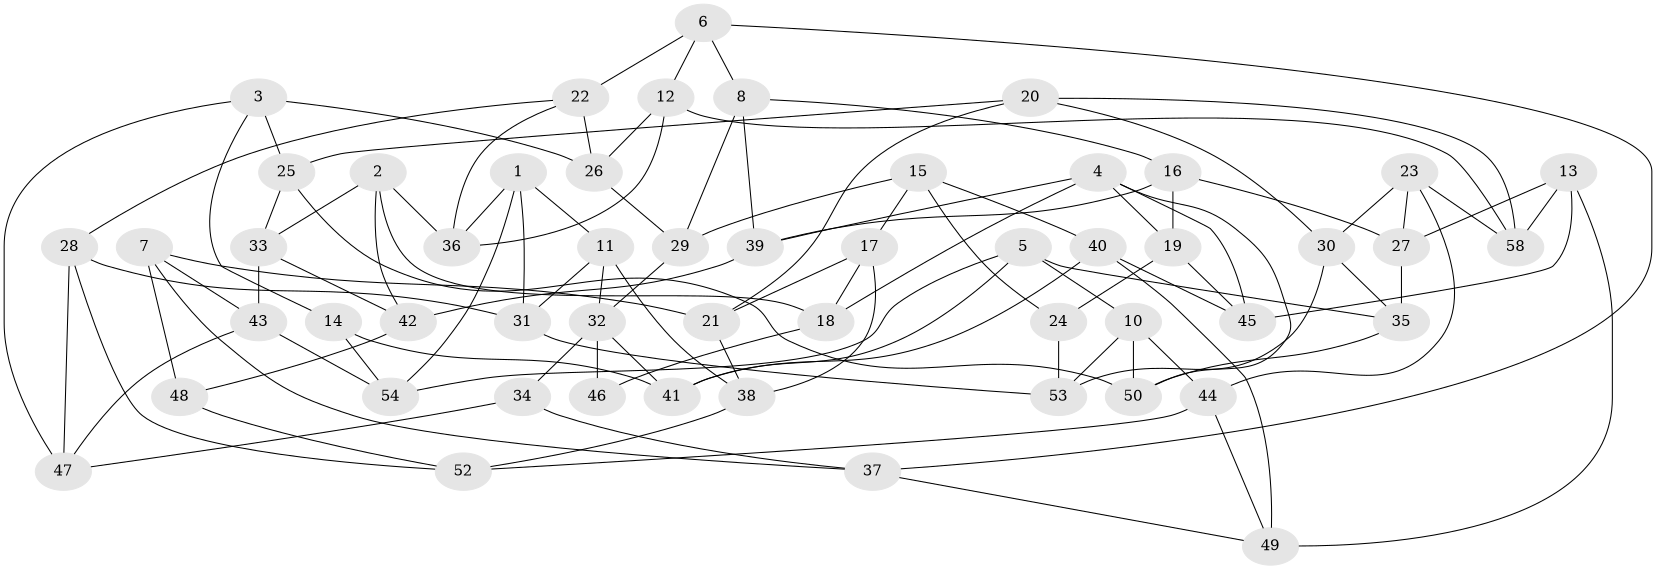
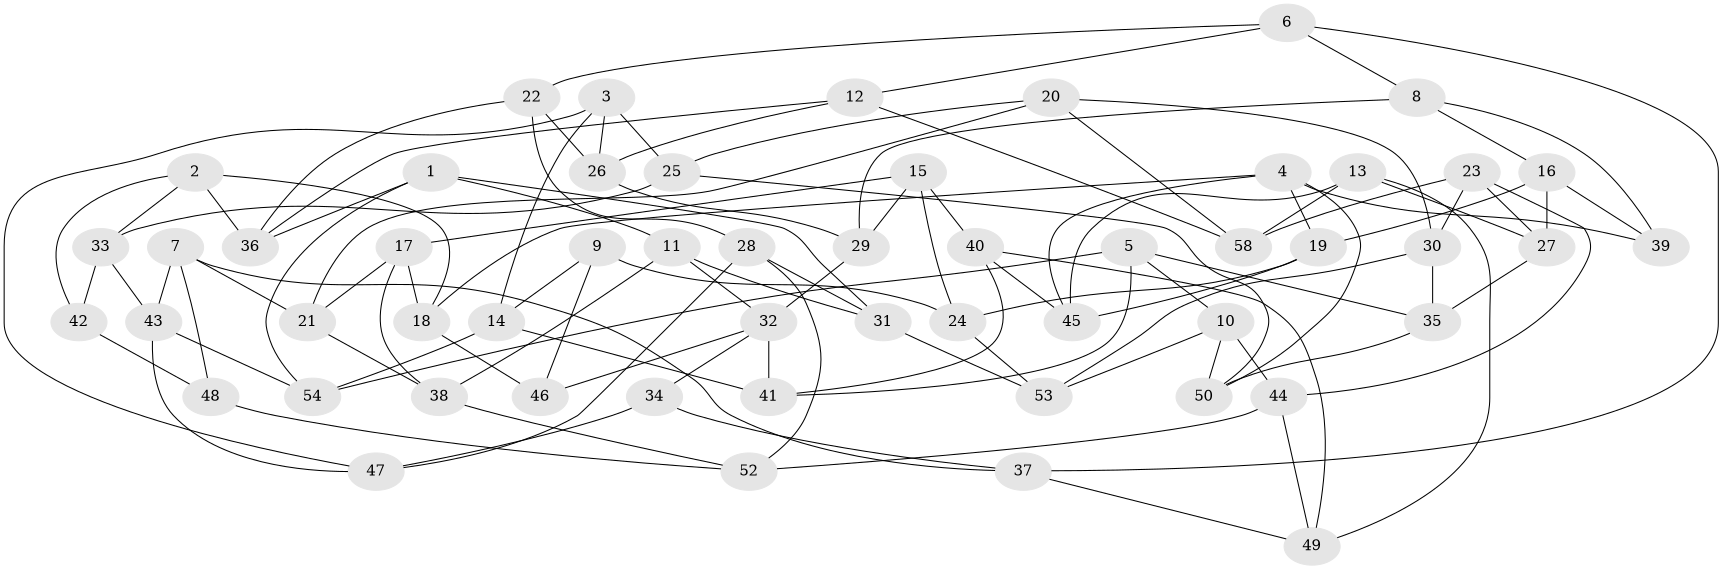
none -> (597, 247)
(608, 288) -> none
